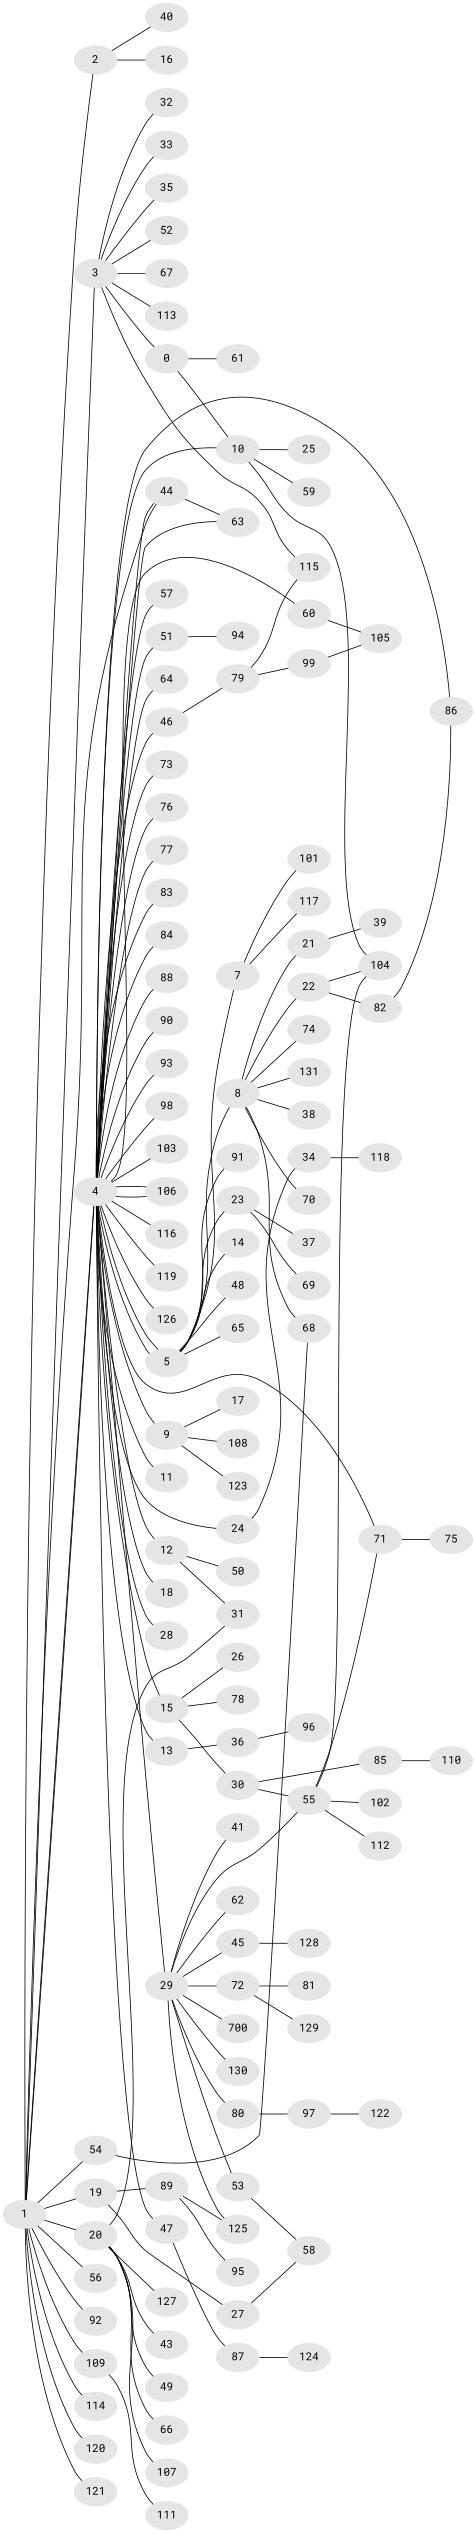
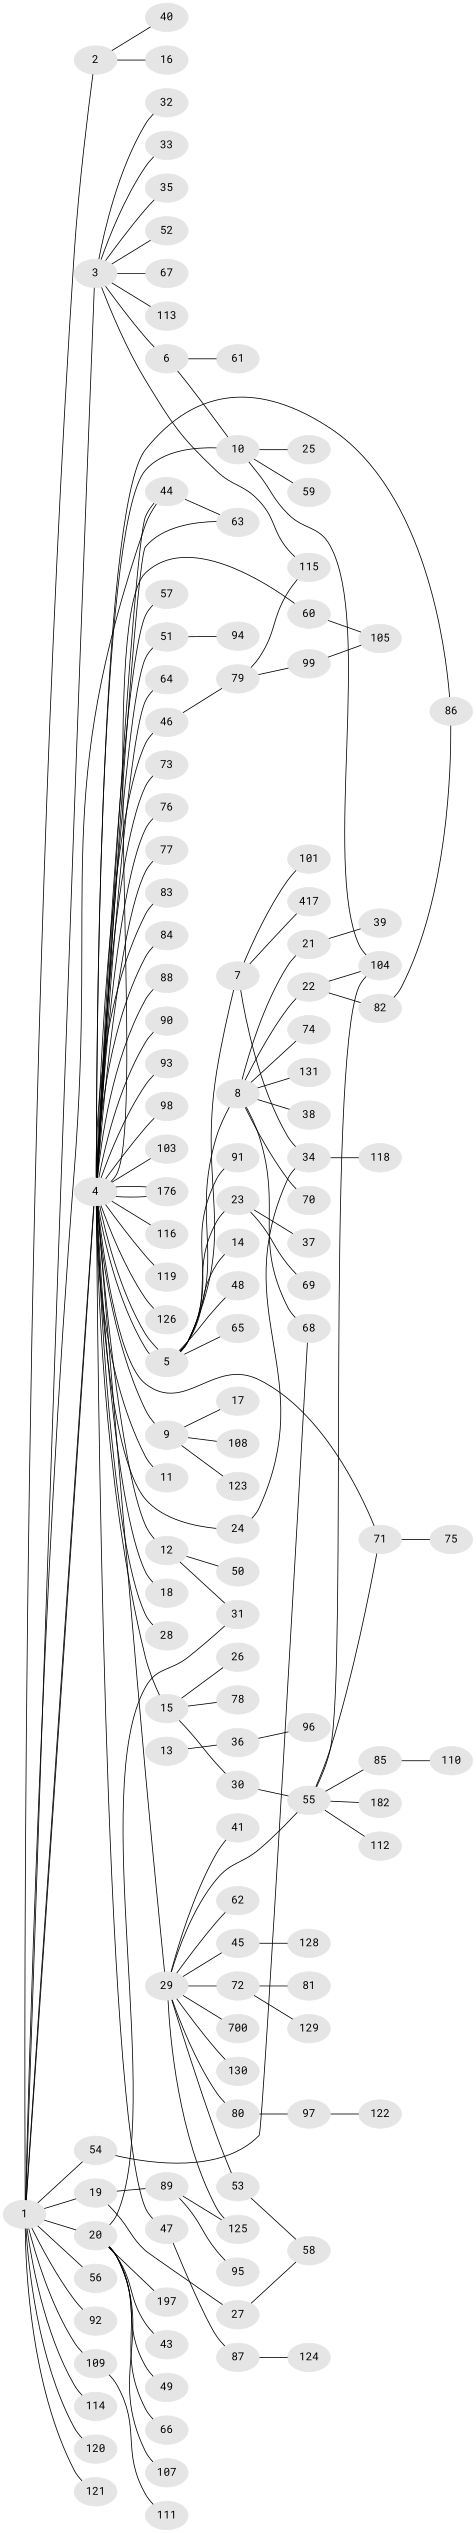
(167, 359) -> (167, 359)
(309, 902) -> (309, 902)
none -> (259, 1068)
(167, 1192) -> (167, 1192)
(106, 1476) -> none
(309, 1773) -> (344, 1781)
(380, 1803) -> (380, 1803)
(167, 2302) -> (167, 2302)
